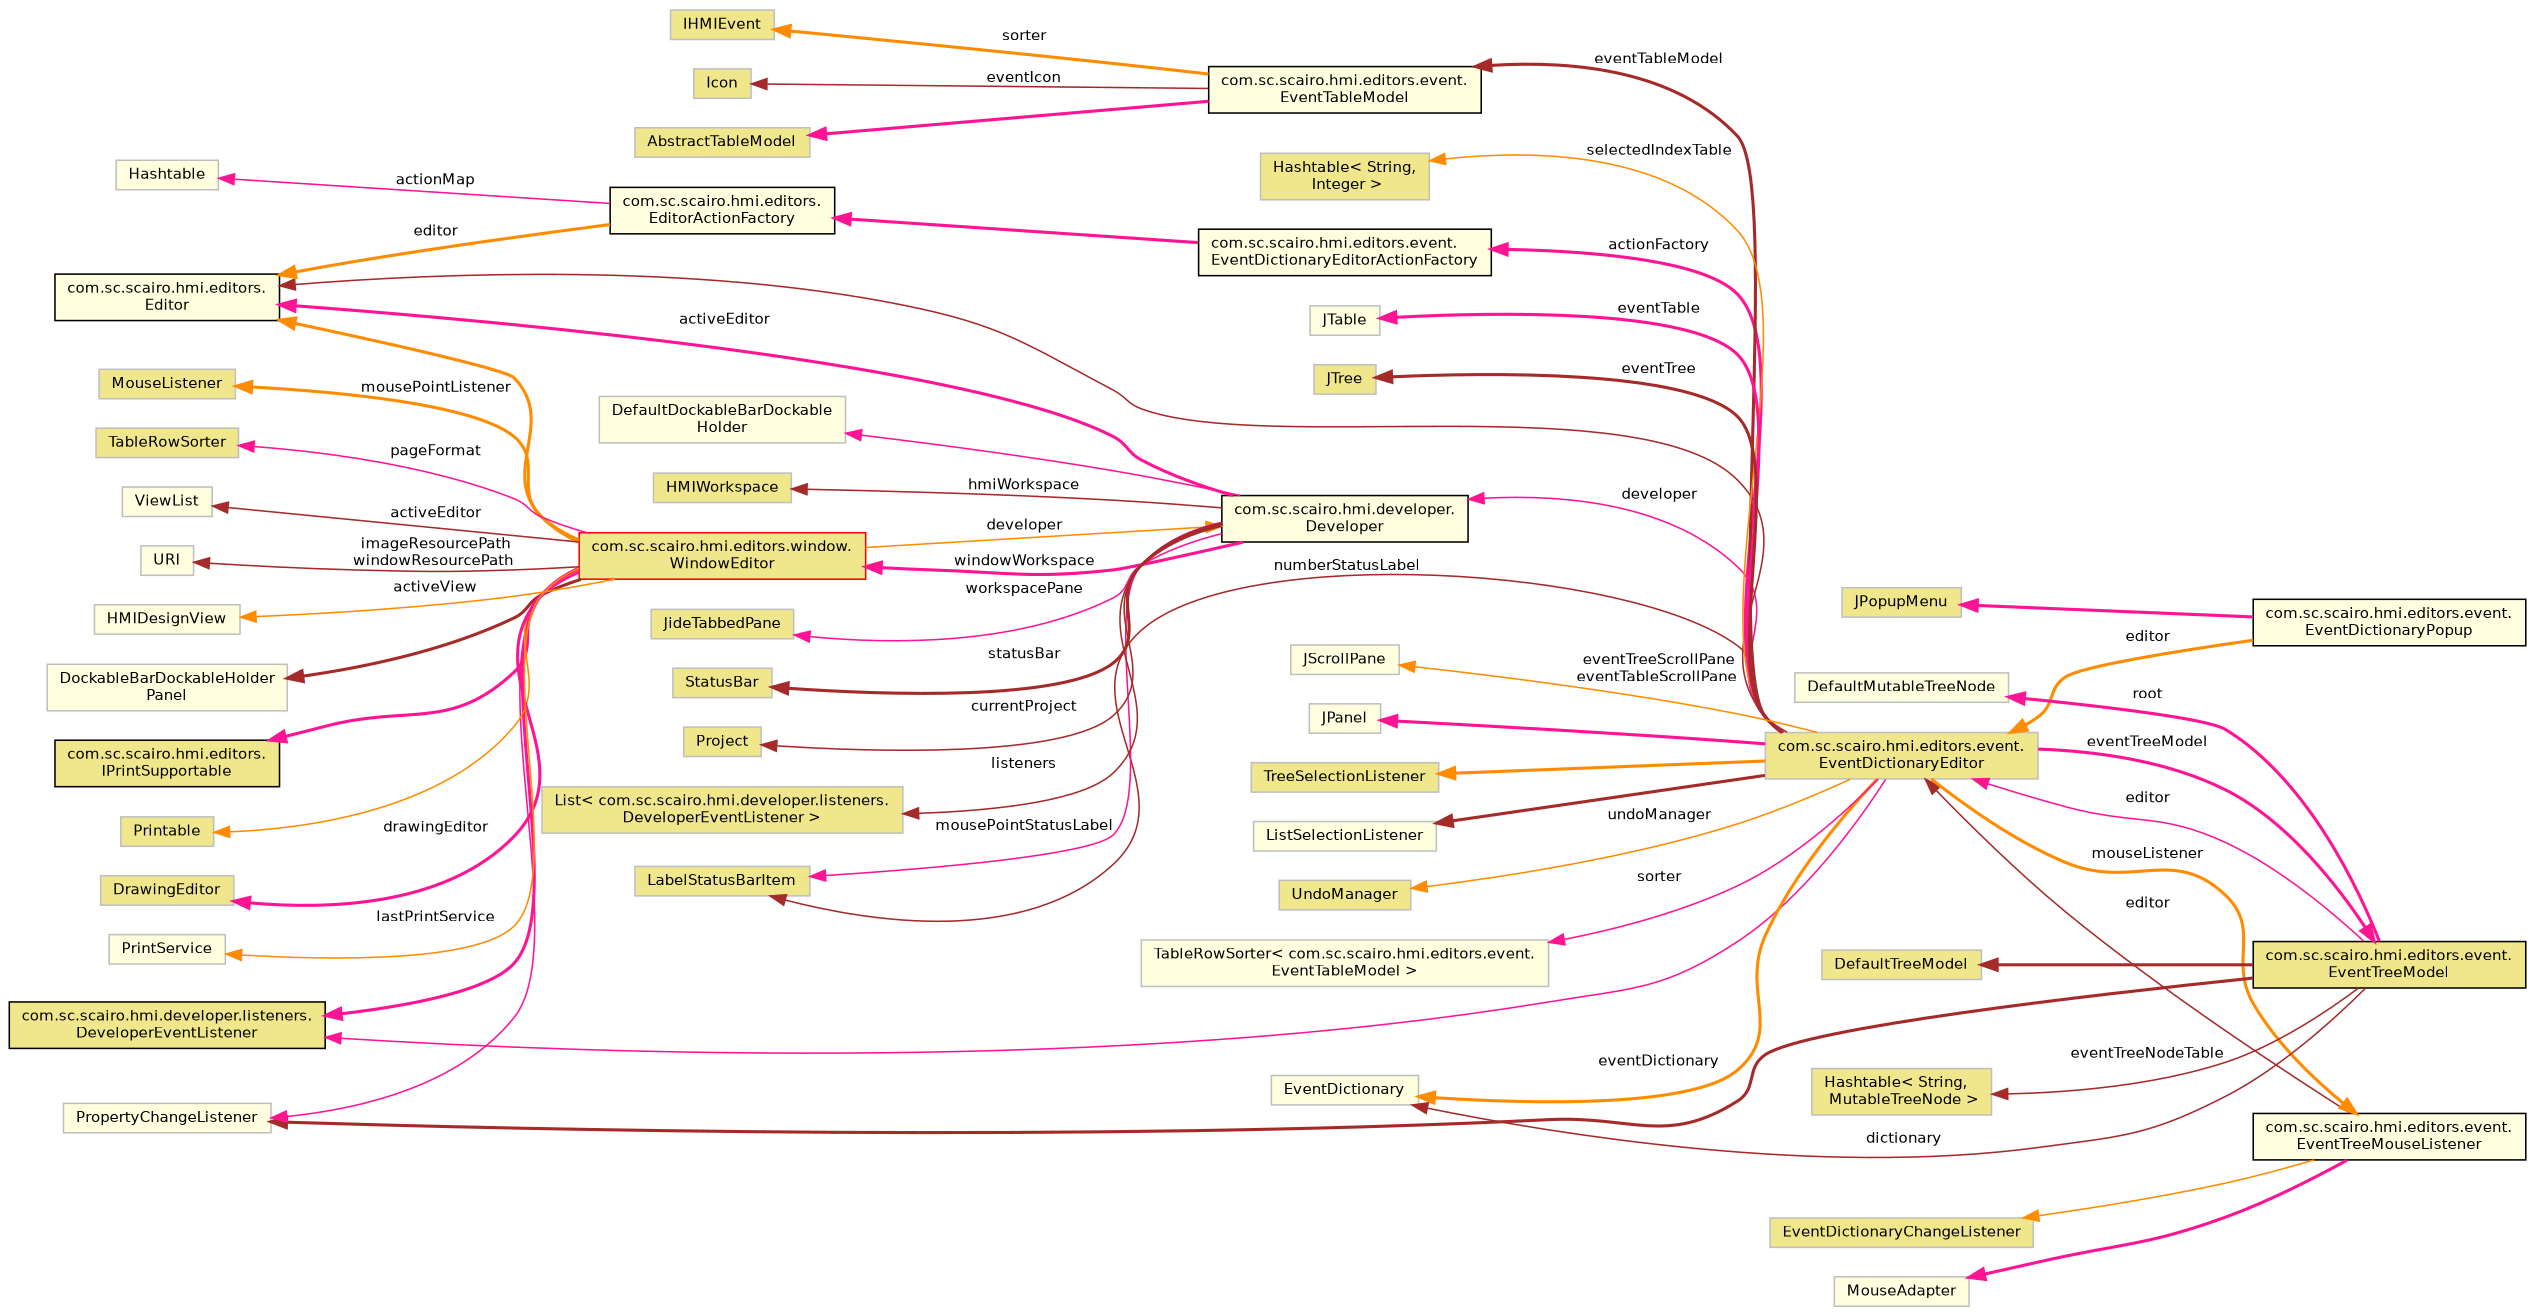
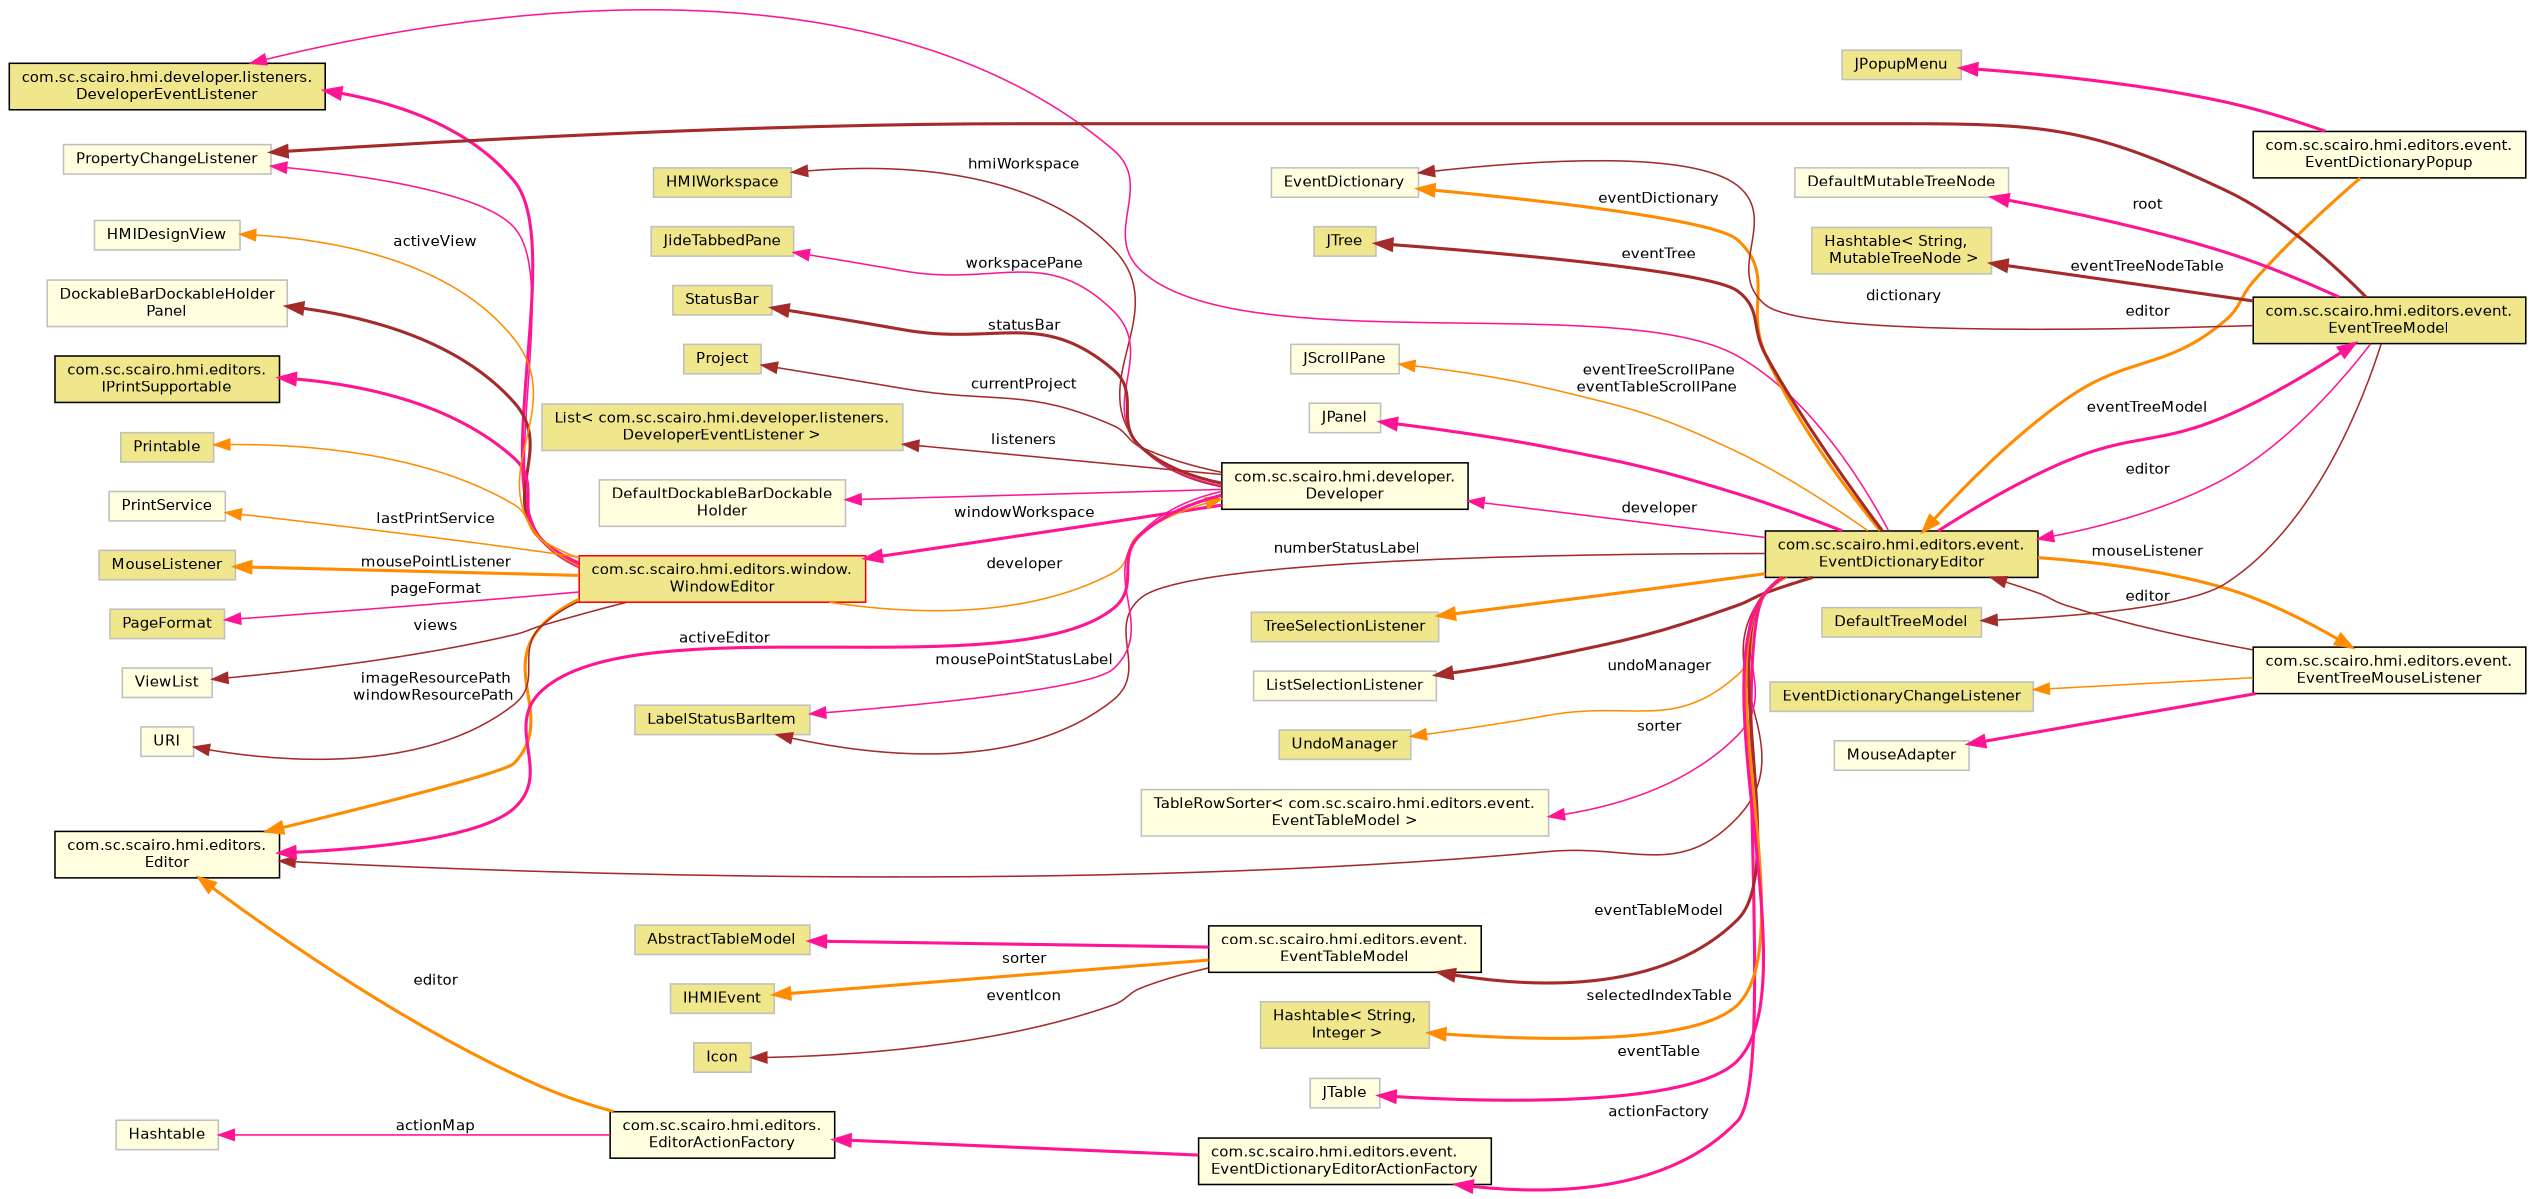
(1737, 231) -> (1736, 1006)
(167, 443) -> (167, 624)
(434, 513) -> (434, 626)
(1902, 756) -> (1902, 554)
(167, 890) -> none
(2112, 965) -> (2249, 566)
(2193, 1072) -> (2130, 283)
